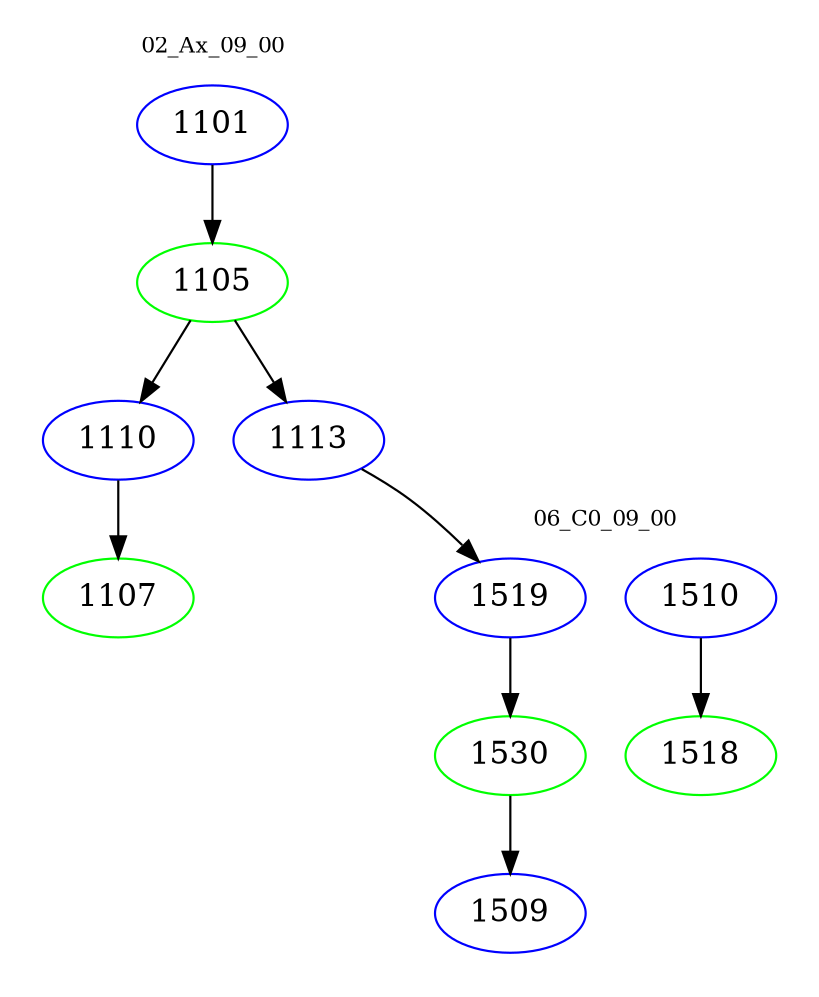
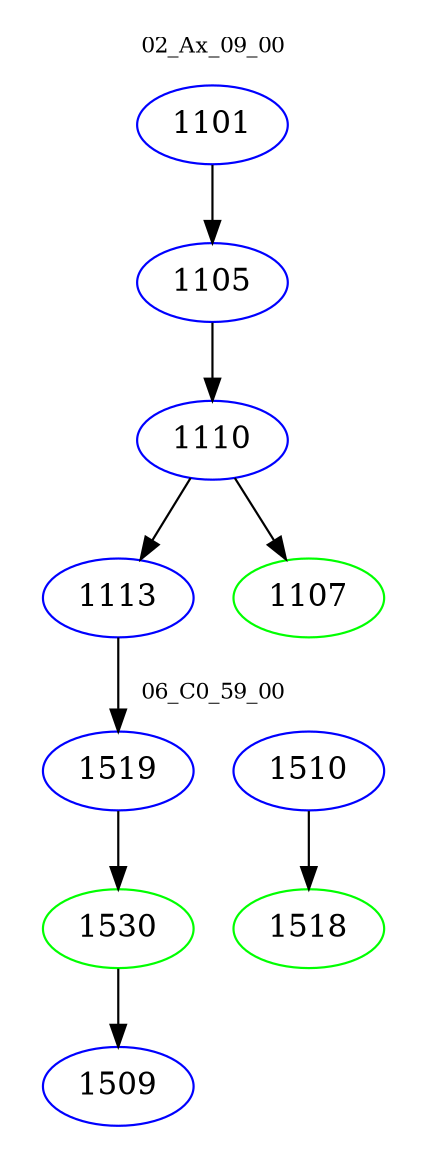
(212, 283) -> (212, 283)
(254, 351) -> (171, 509)
(606, 520) -> (214, 693)
